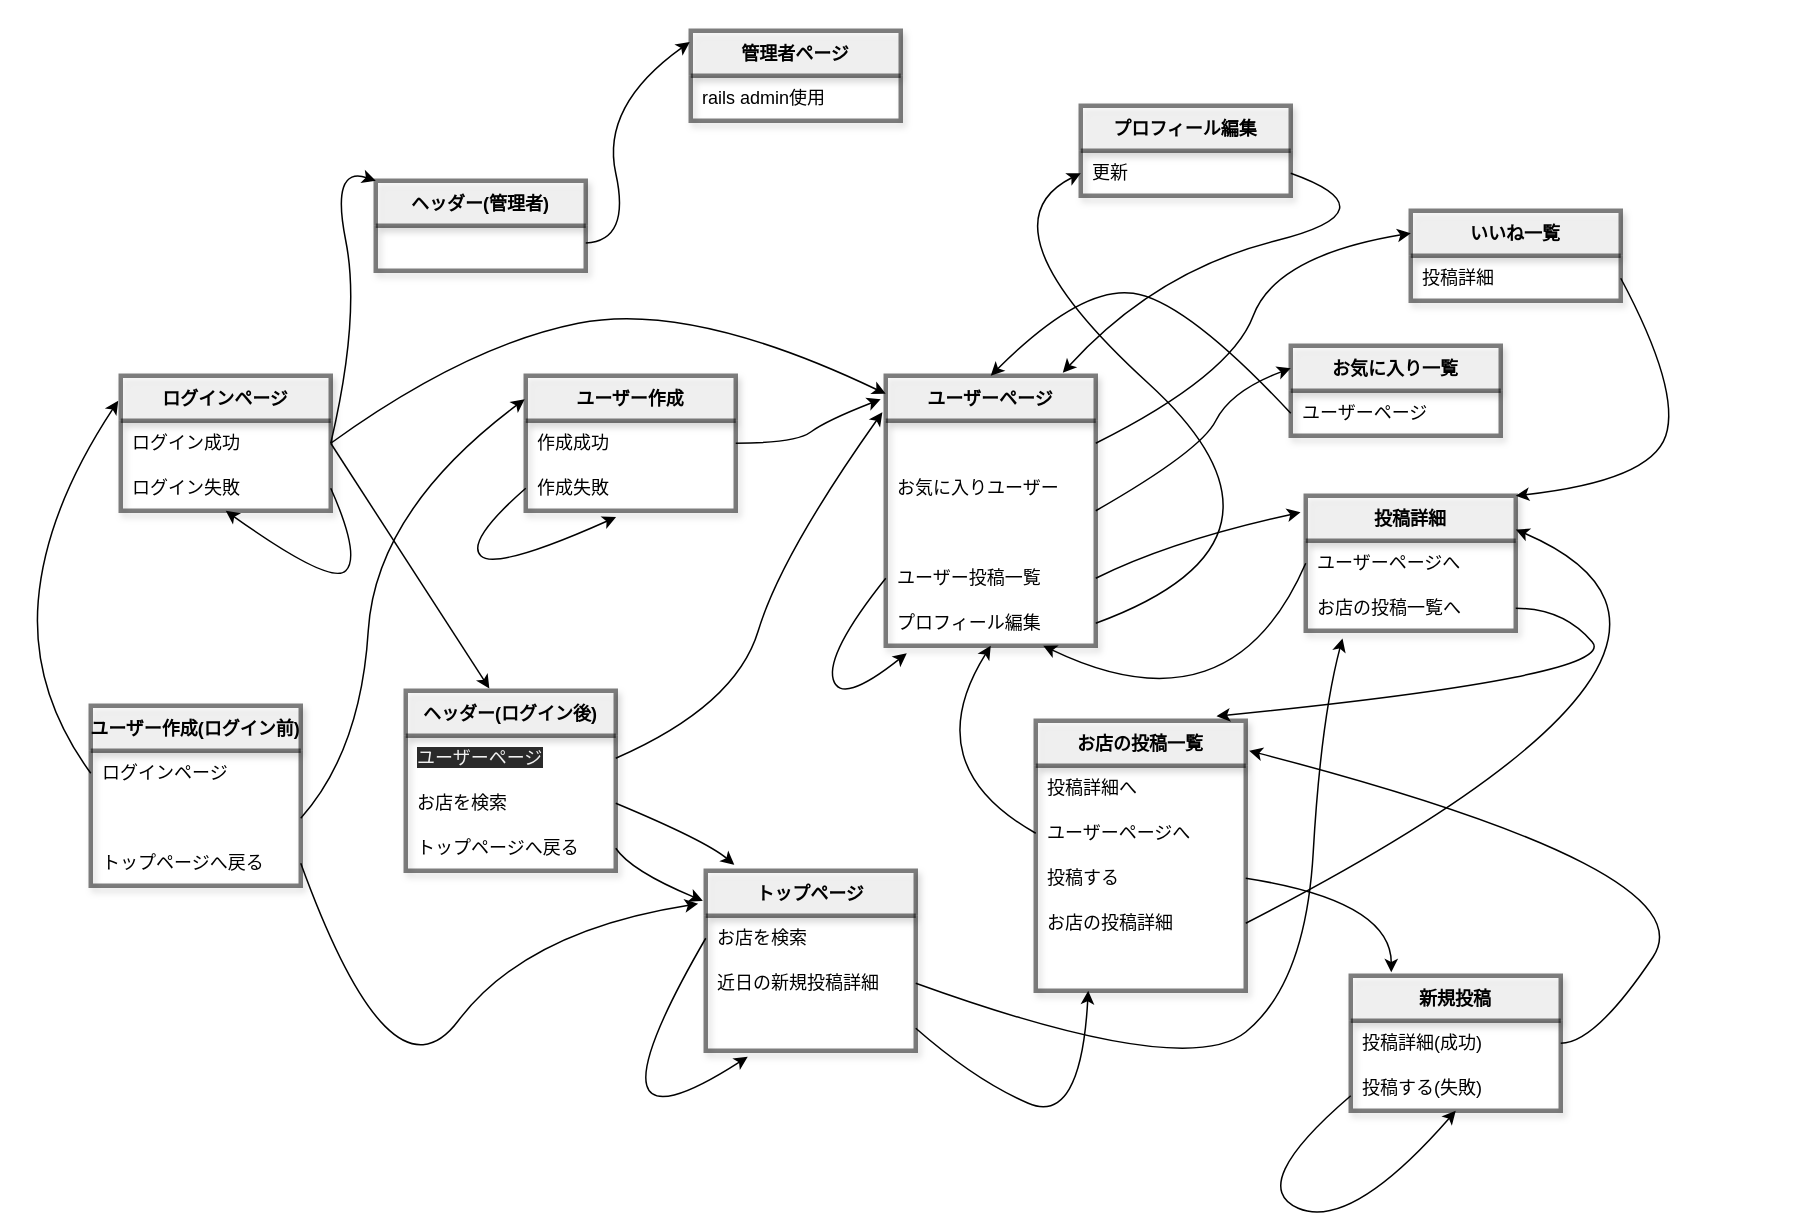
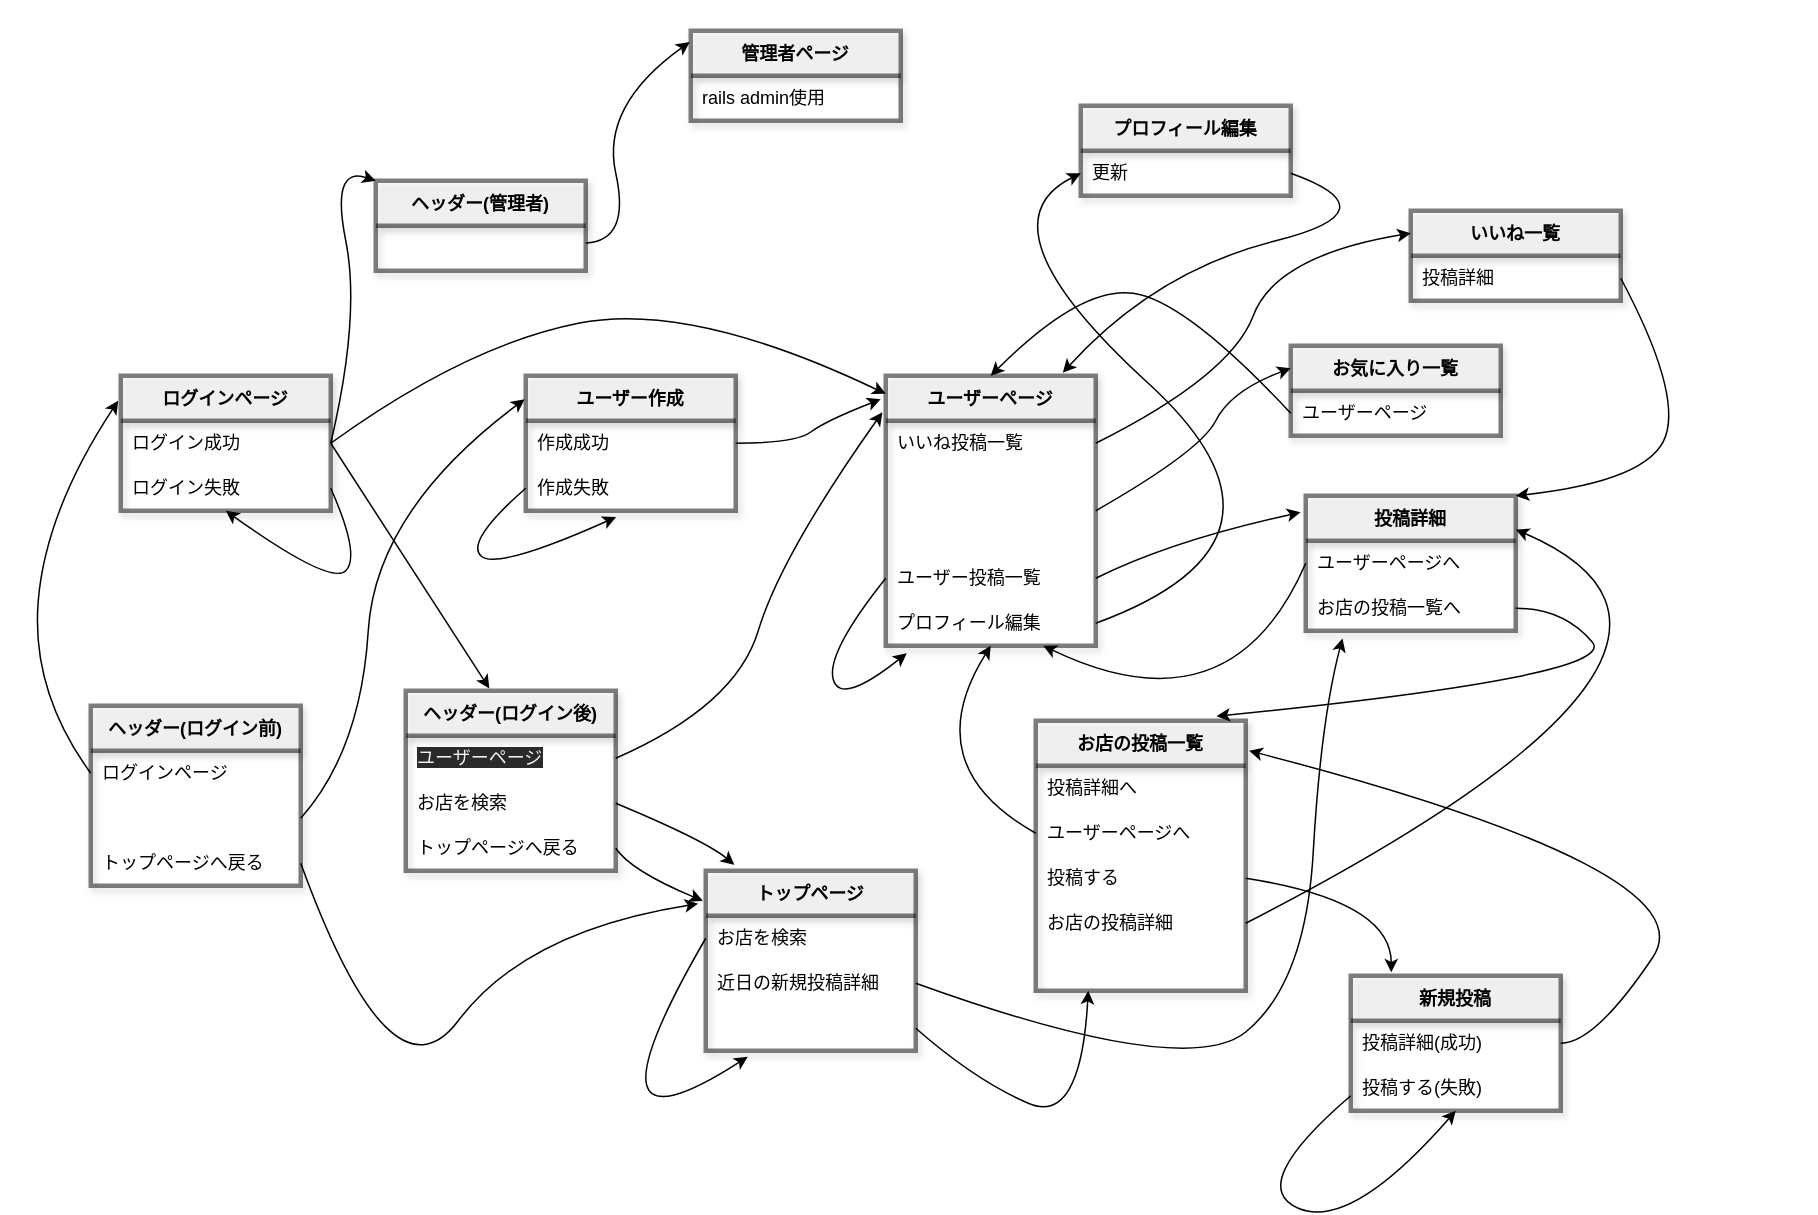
none -> (991, 443)
(991, 488) -> none
(195, 729) -> (195, 729)
